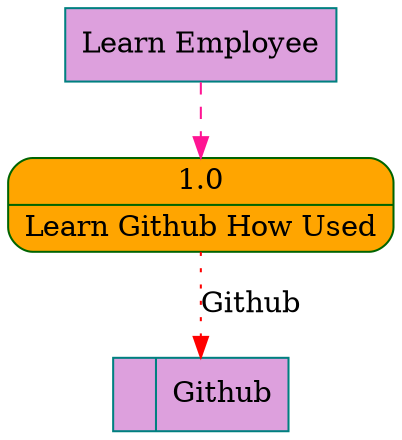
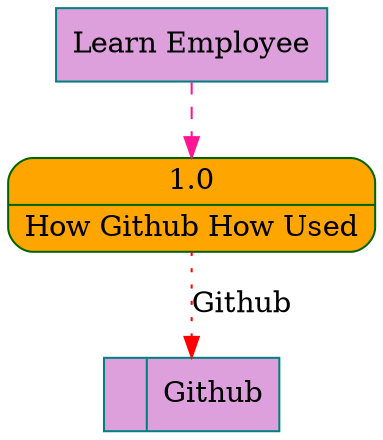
(201, 227) -> (192, 227)
